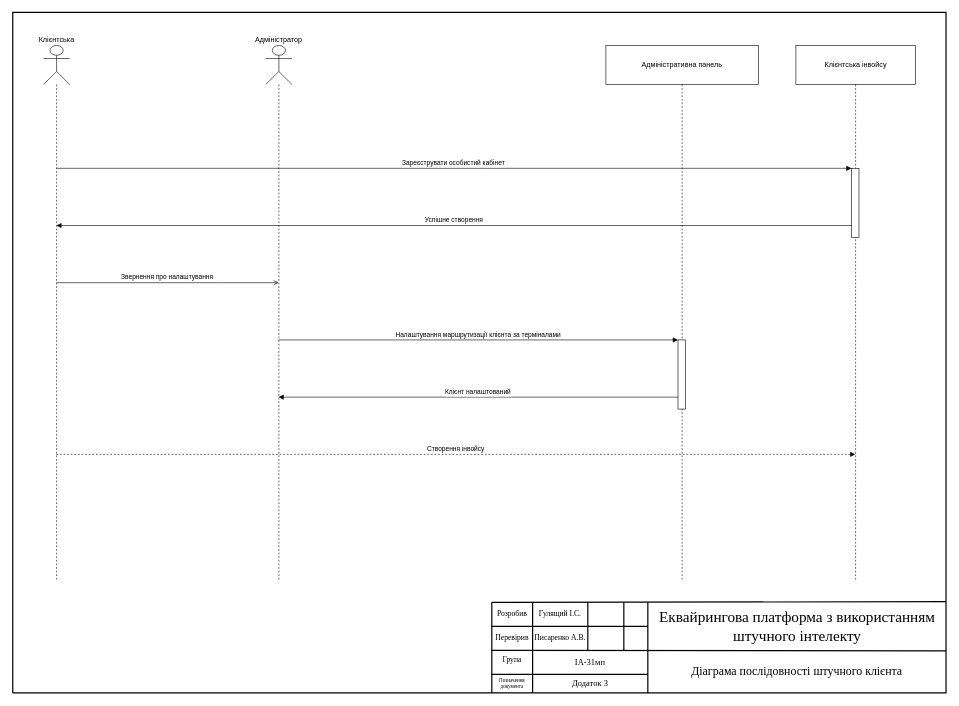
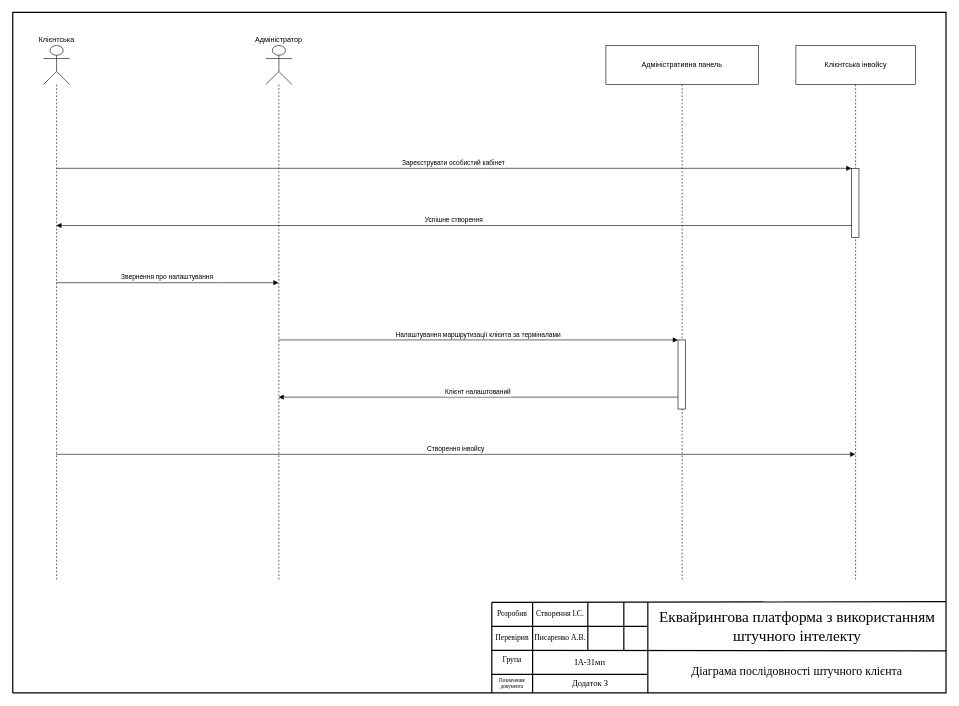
(274, 283) -> (272, 283)
(453, 454) -> (453, 454)
(560, 614) -> (560, 614)
